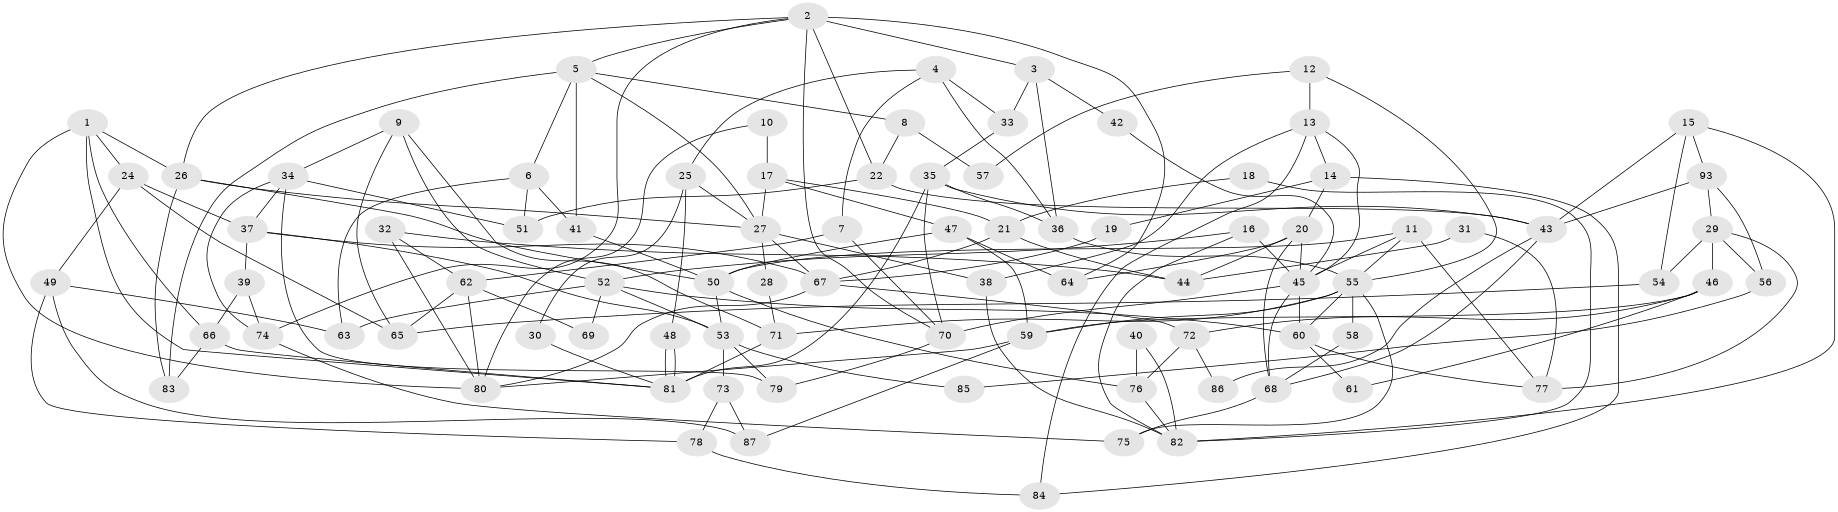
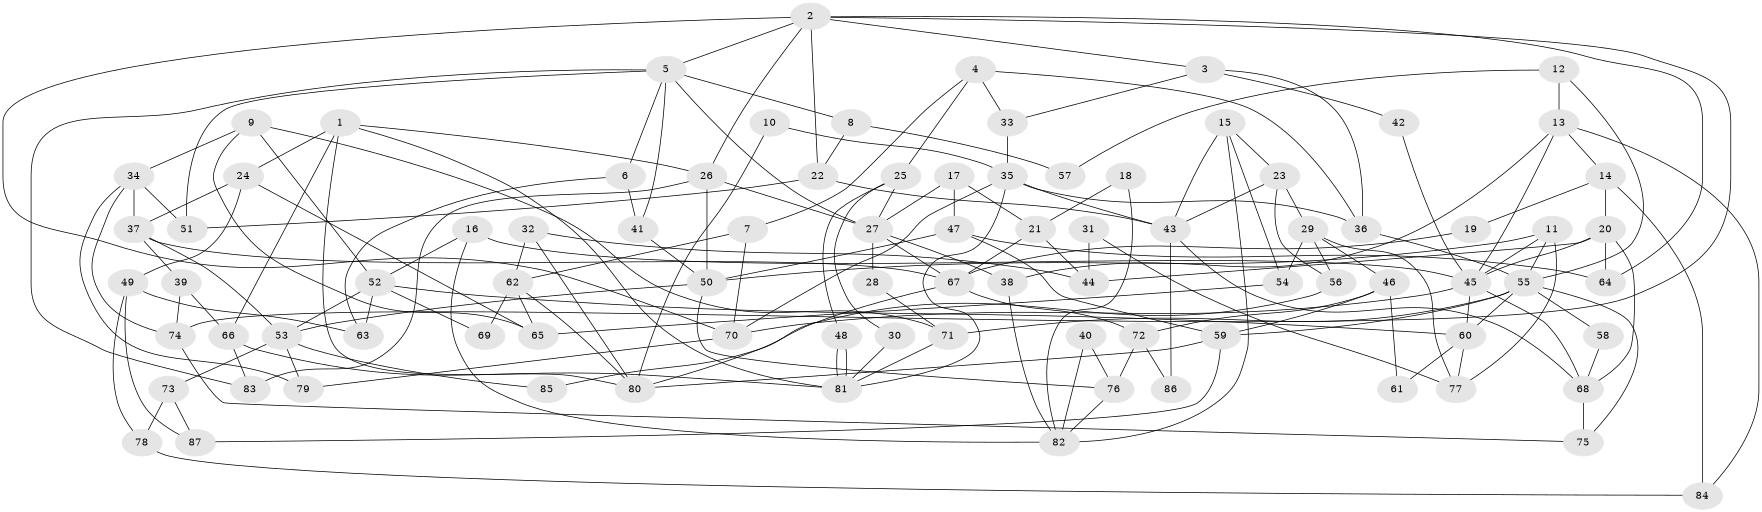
(767, 150) -> (896, 146)
(1707, 176) -> (1280, 176)
(526, 203) -> (376, 86)
